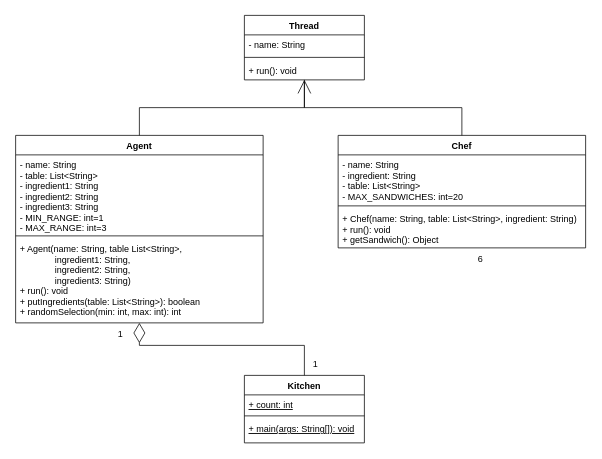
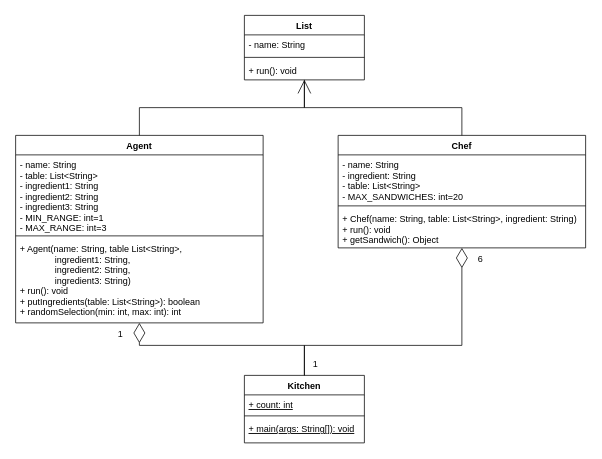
(304, 26) -> (304, 26)
none -> (423, 345)
